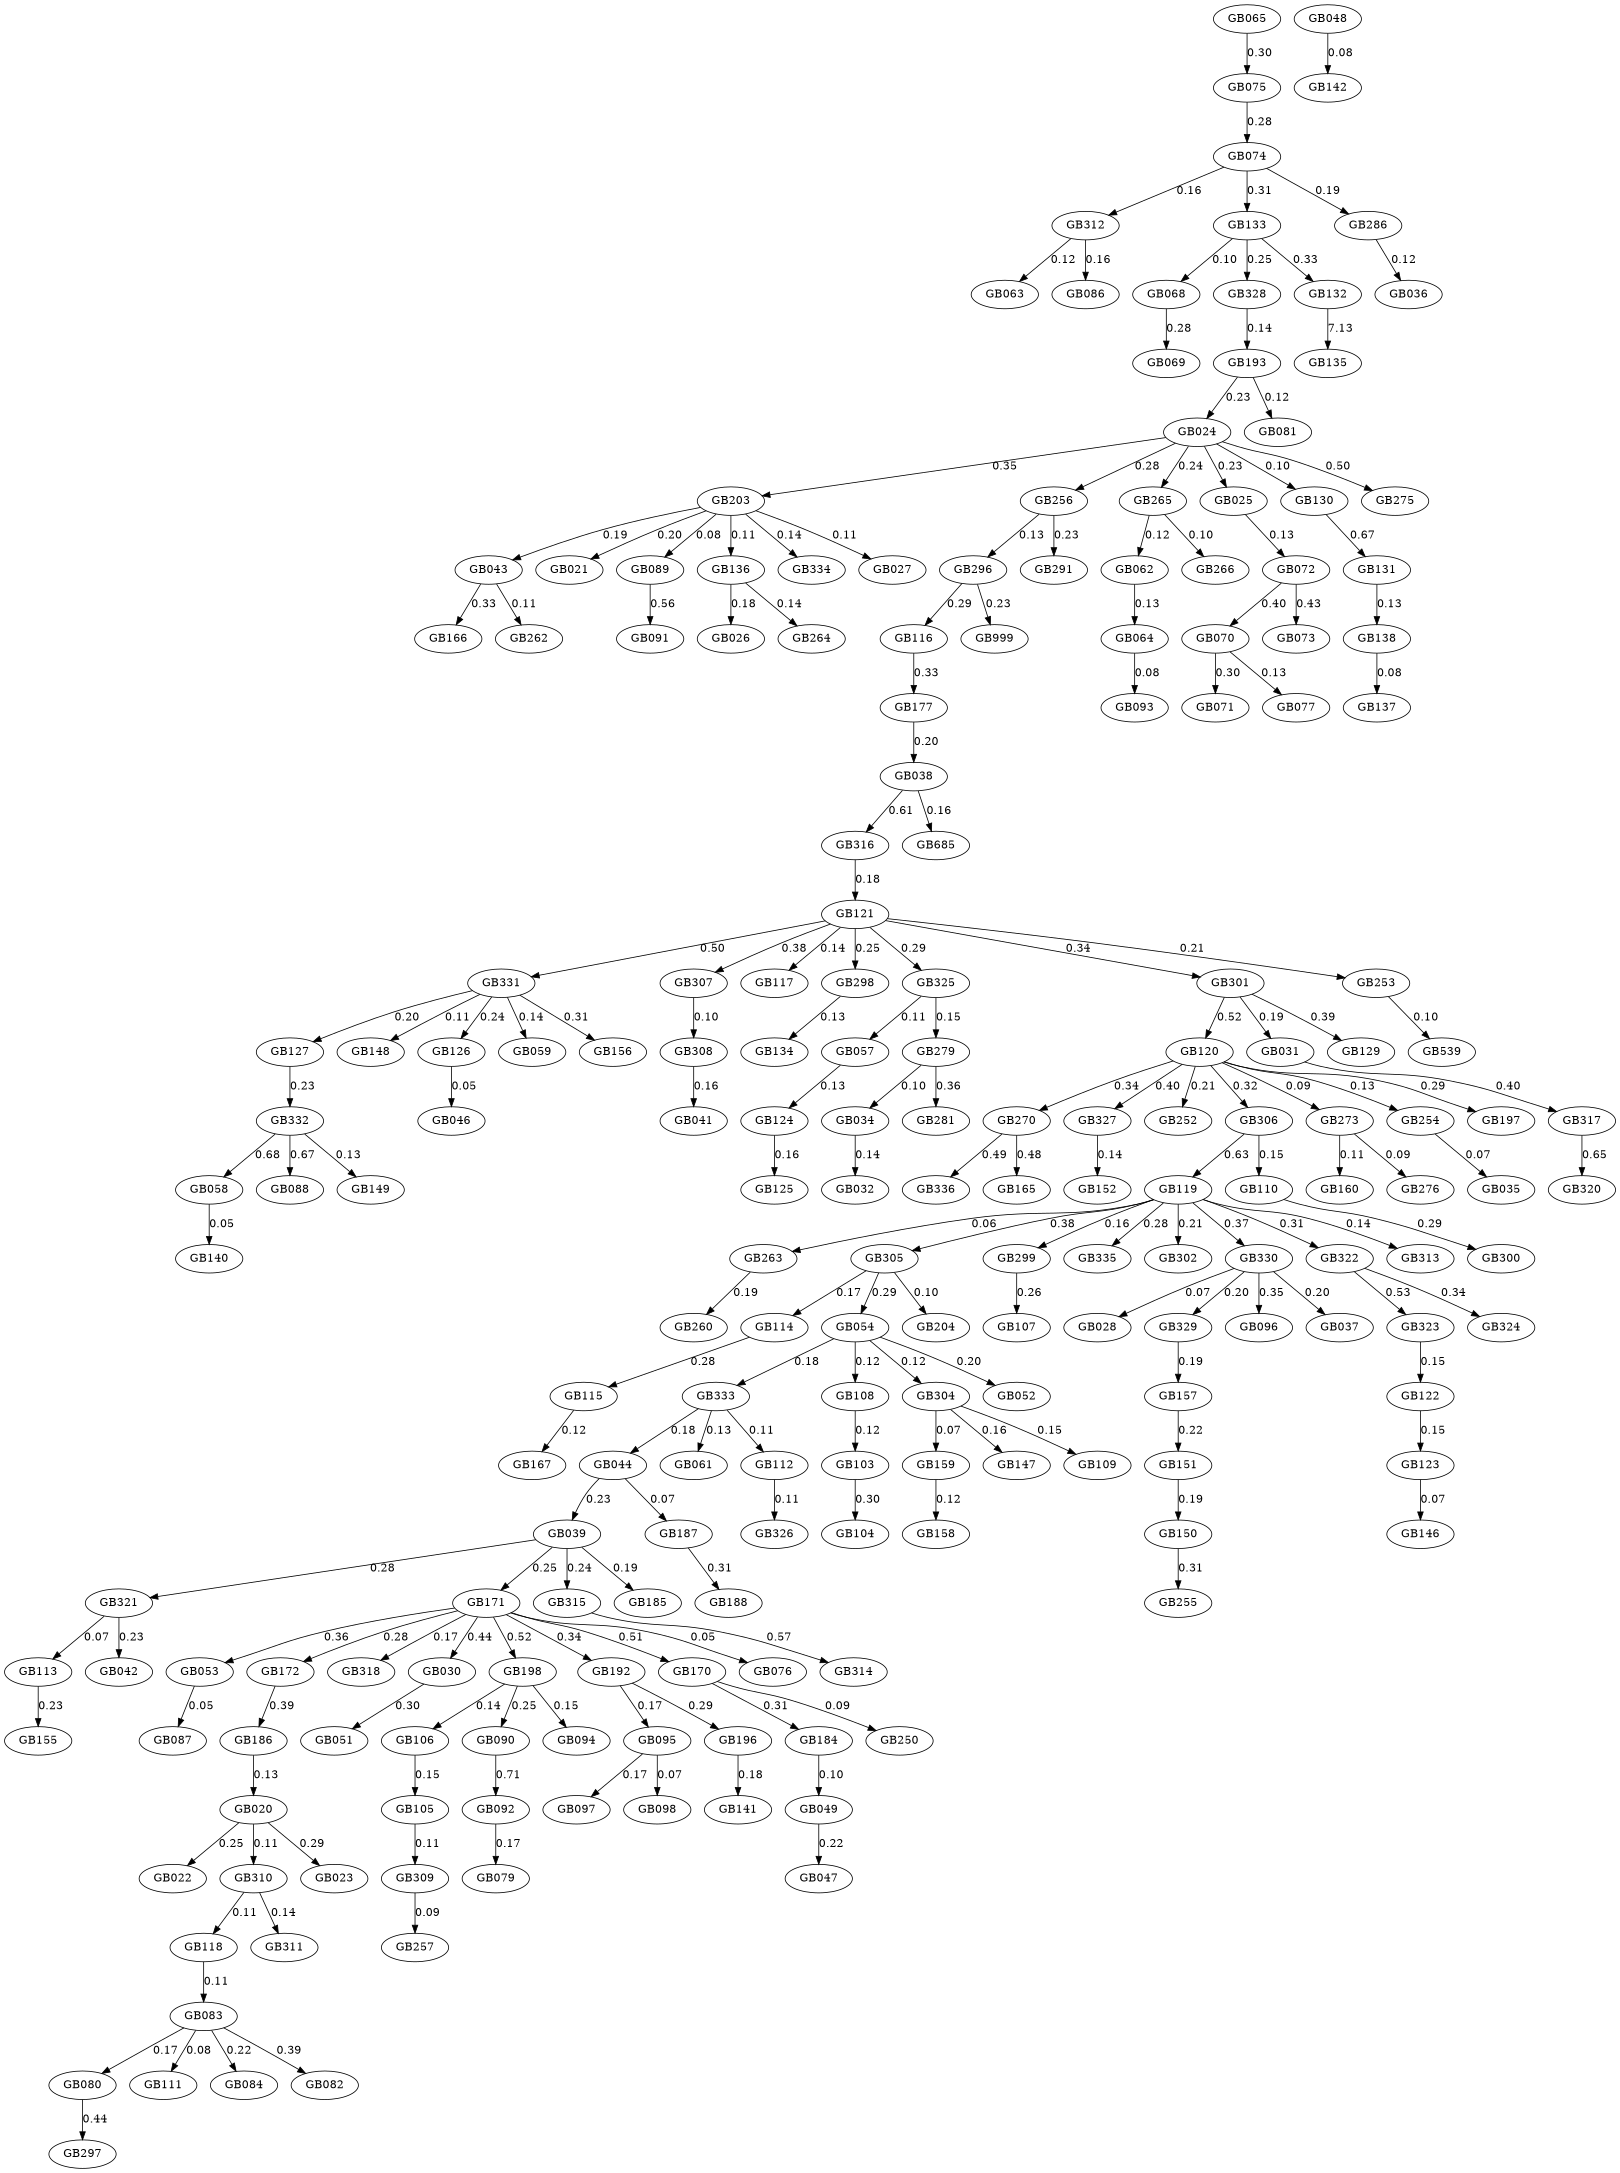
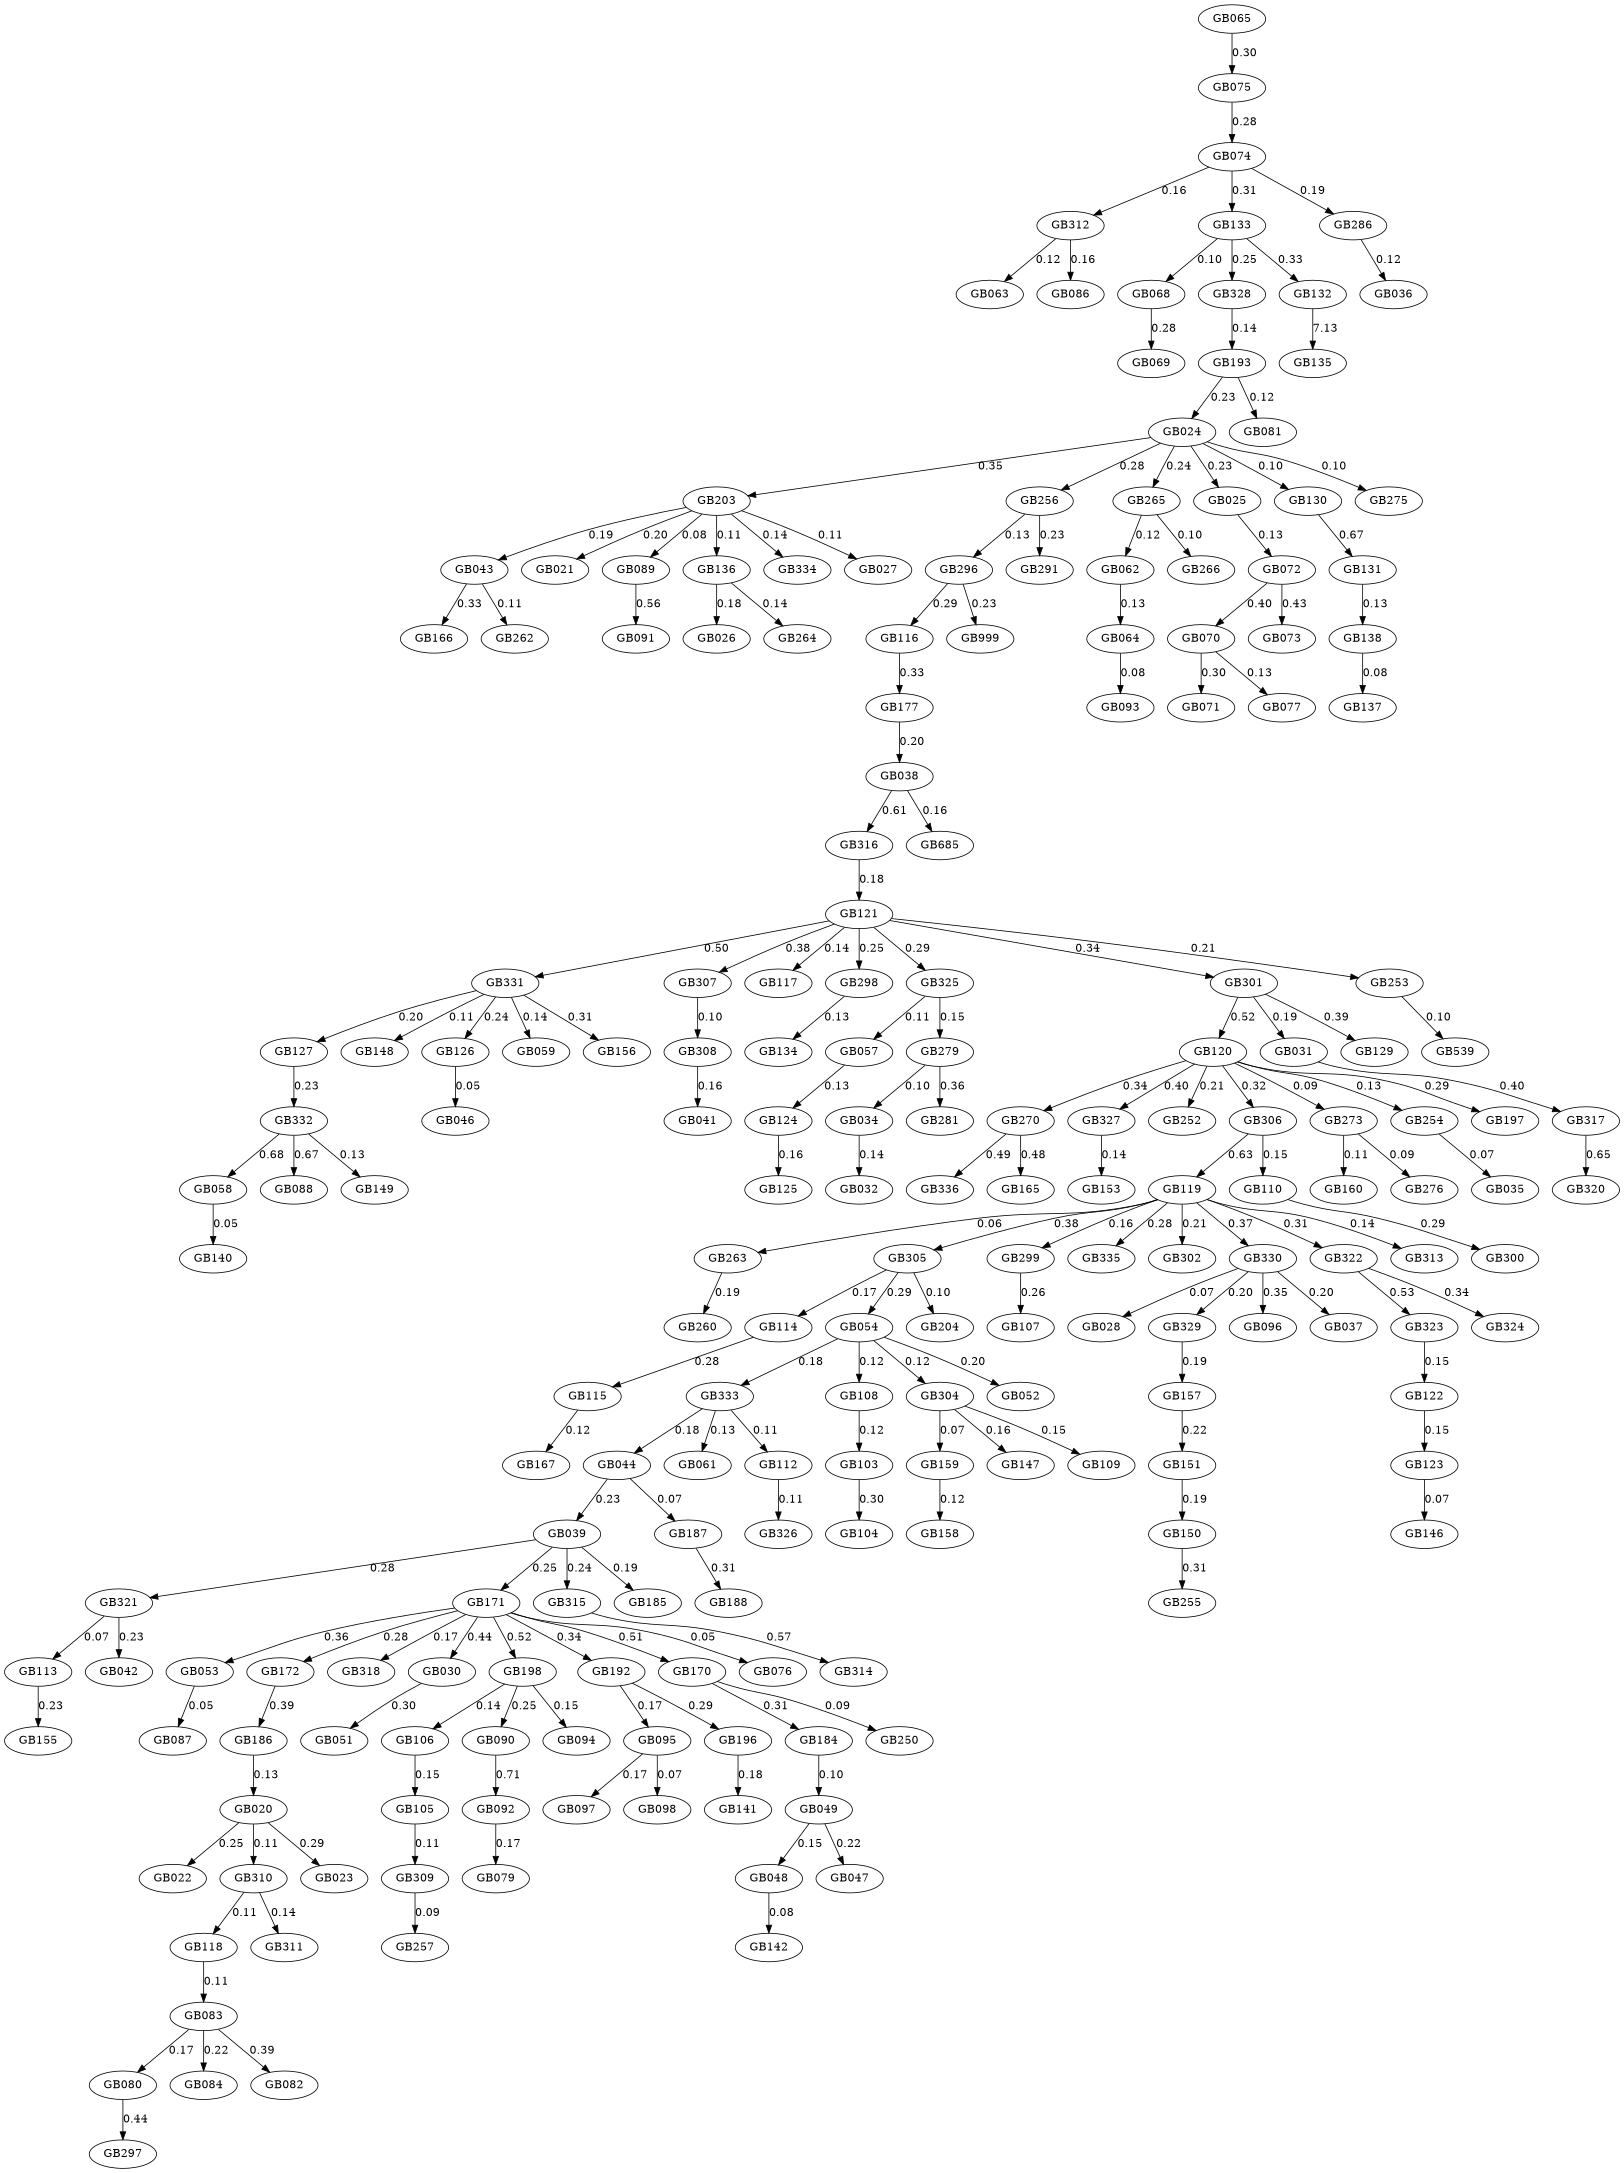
(1338, 467) -> (1334, 467)
(1097, 1190) -> (1101, 1190)
none -> (796, 1841)
(163, 2085) -> none
